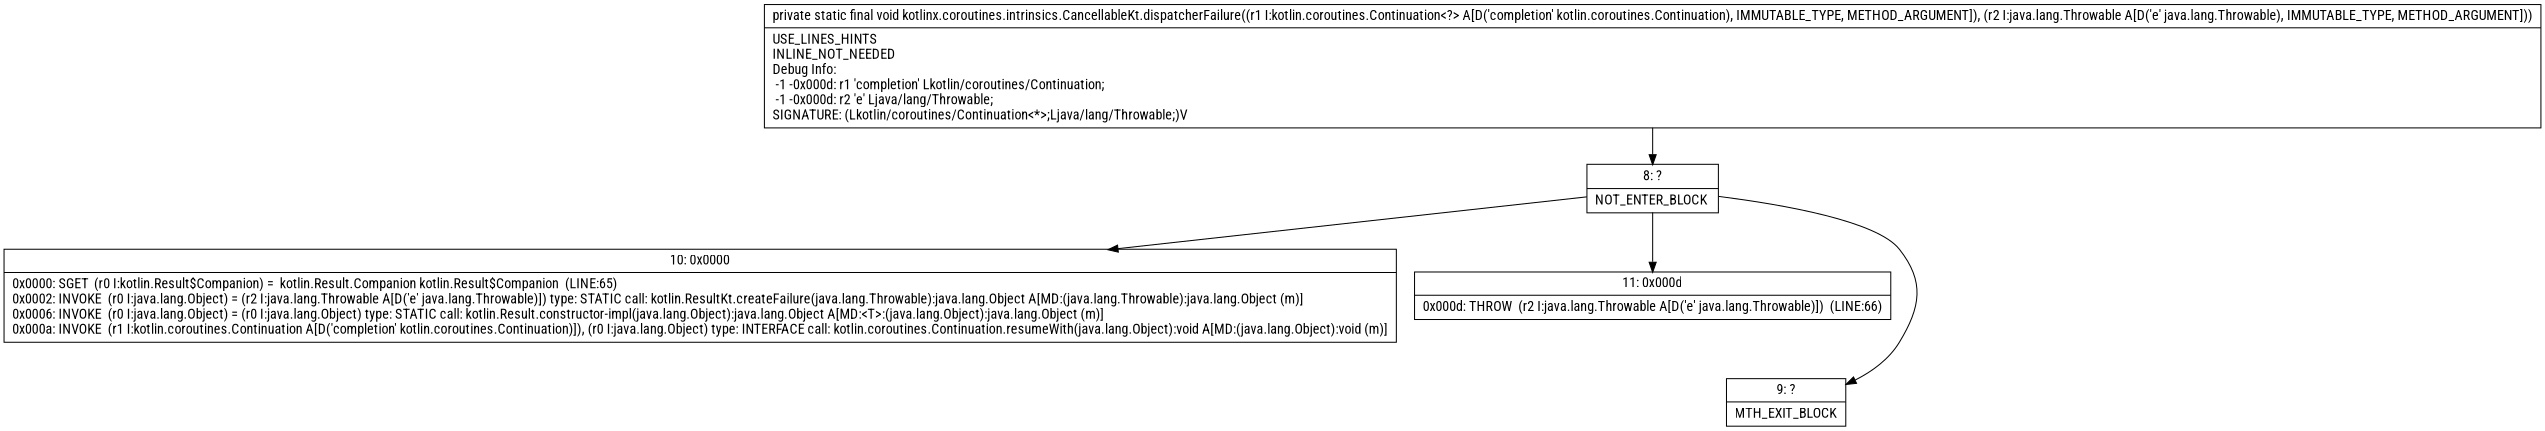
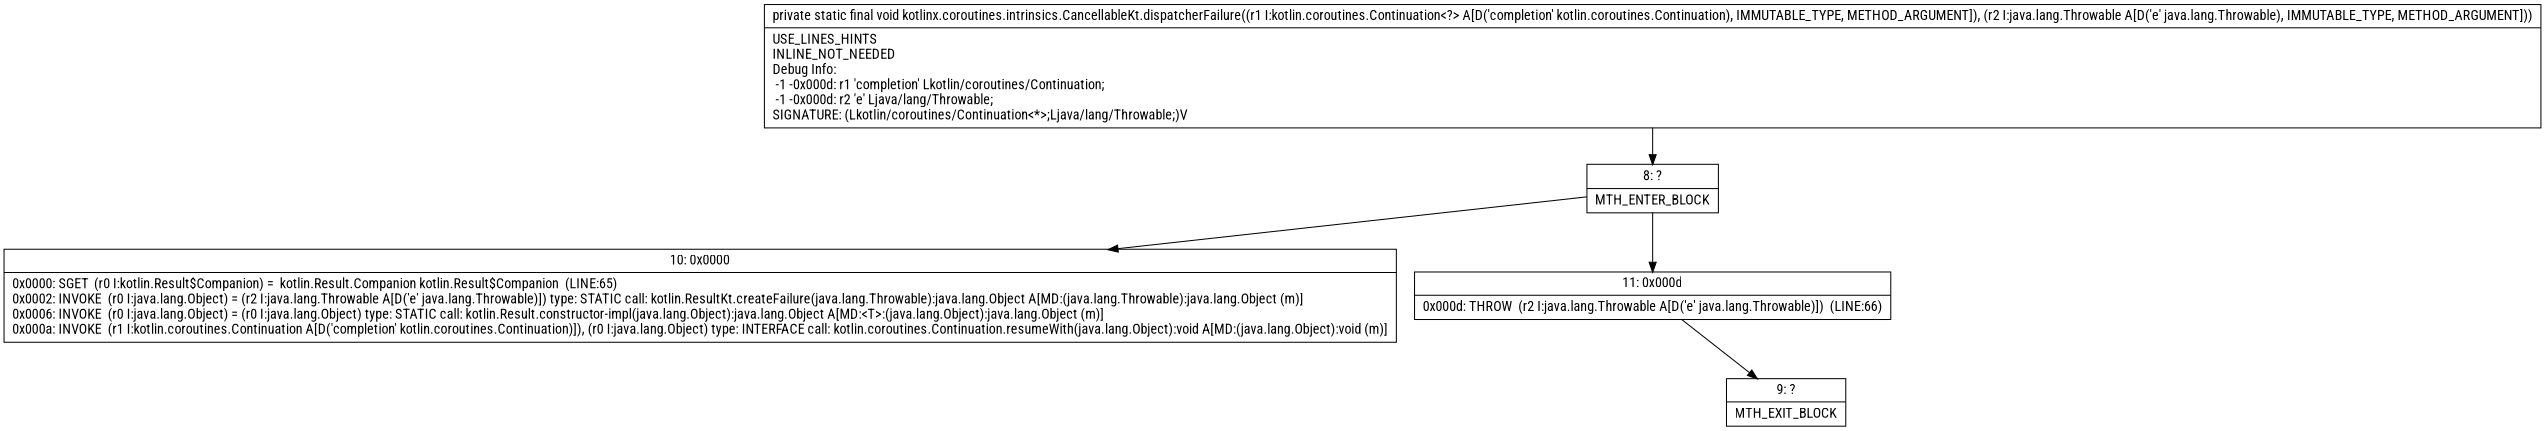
(1652, 200) -> (1653, 200)
(1888, 239) -> (1715, 346)
